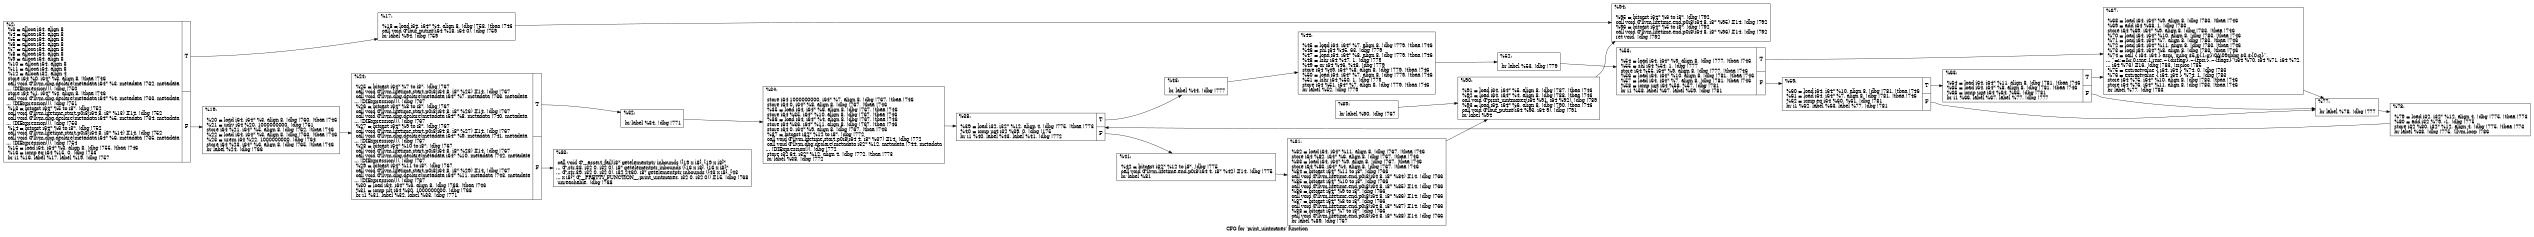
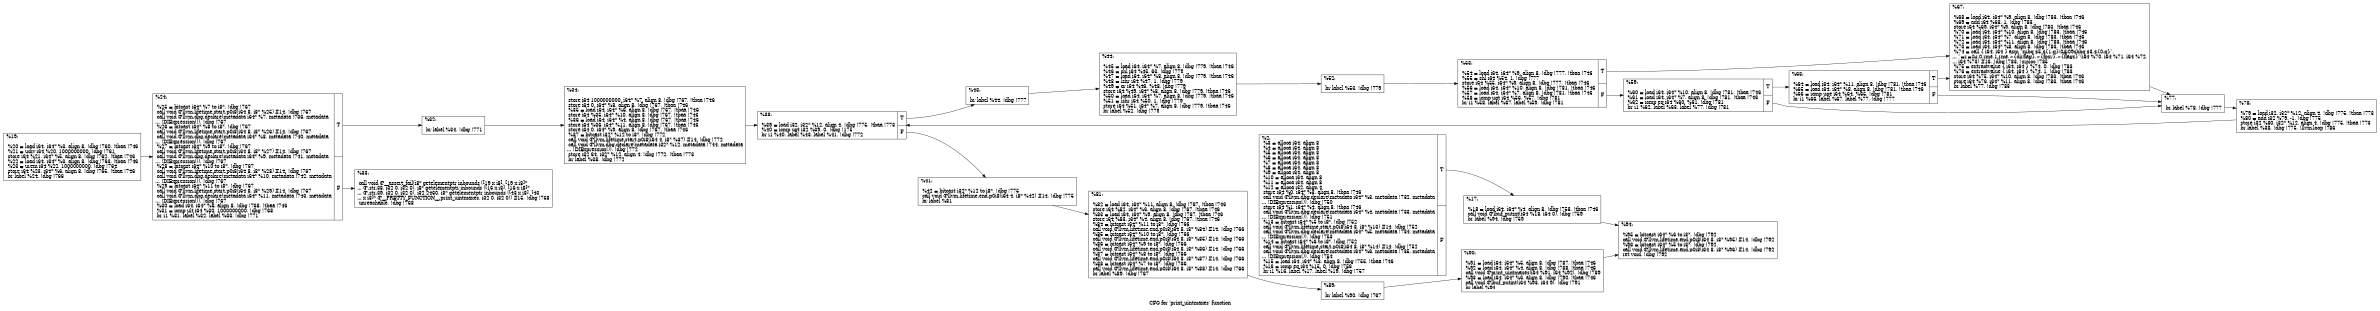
(195, 127) -> none
(1465, 131) -> (1282, 284)
